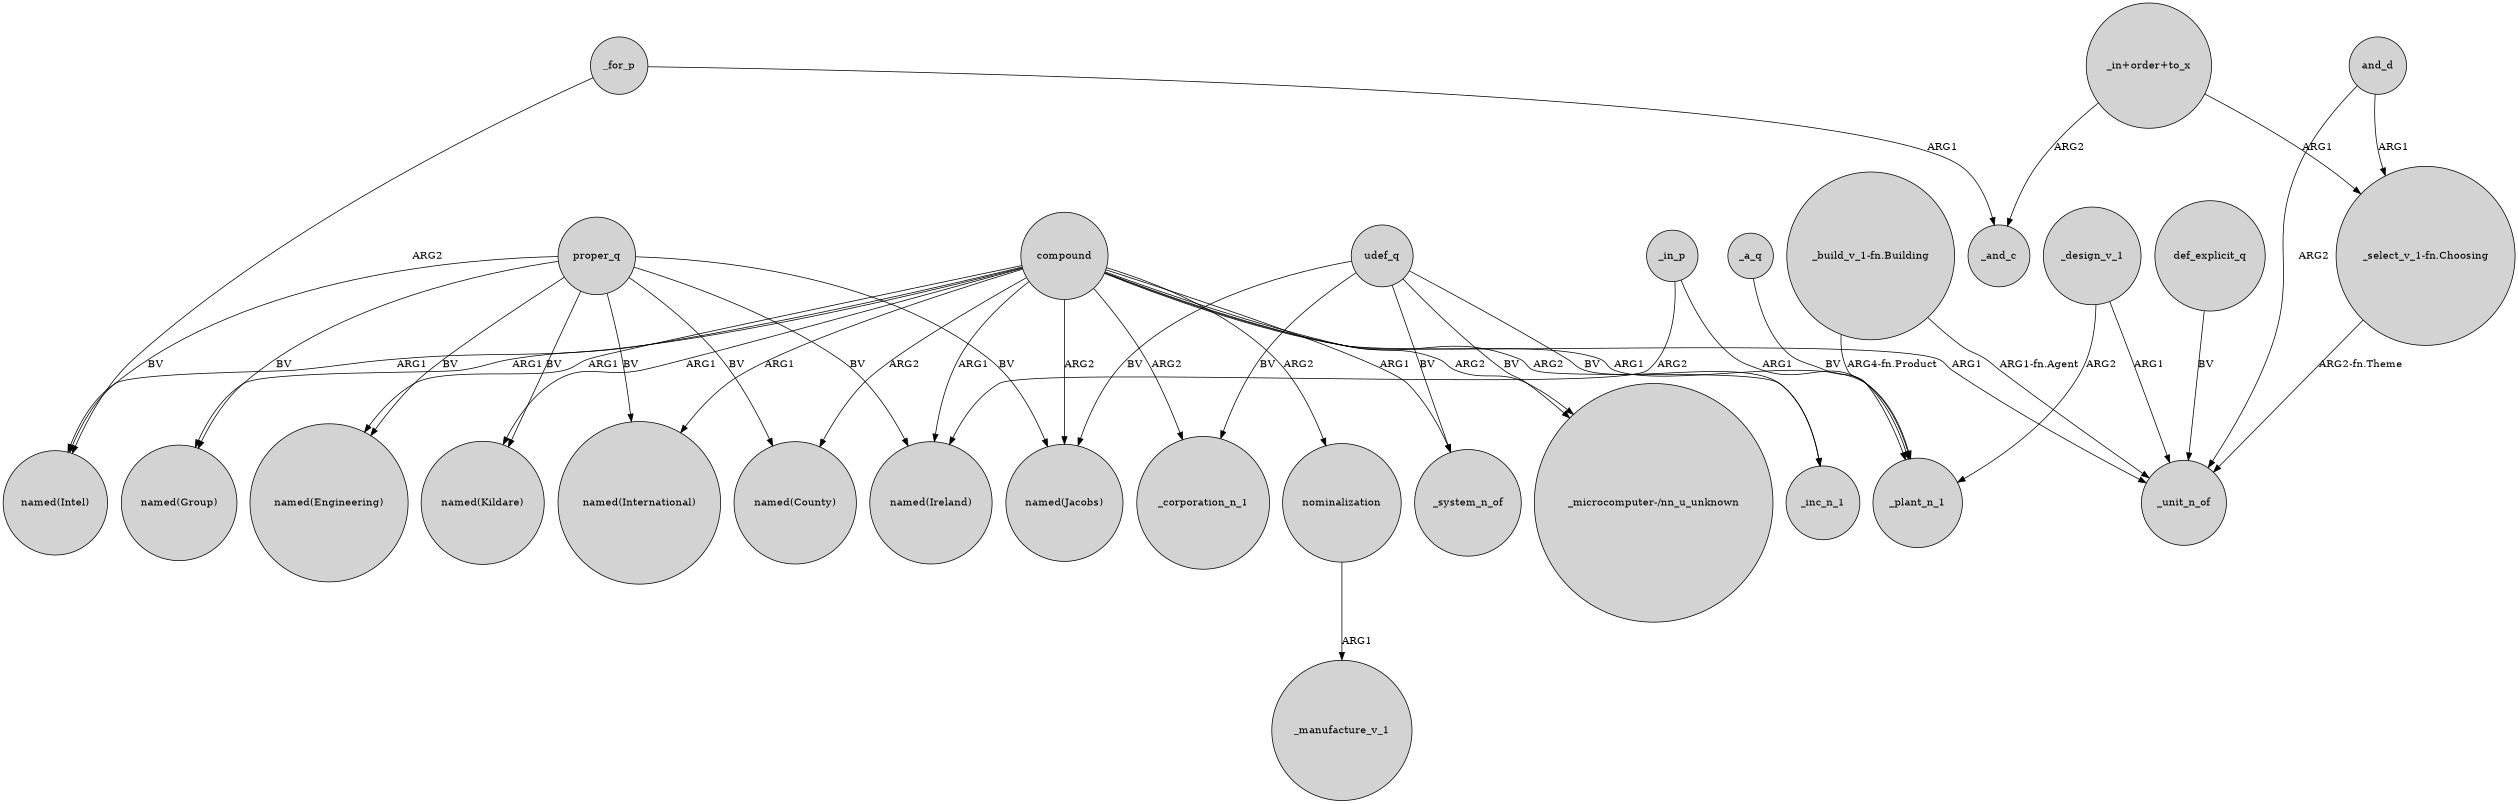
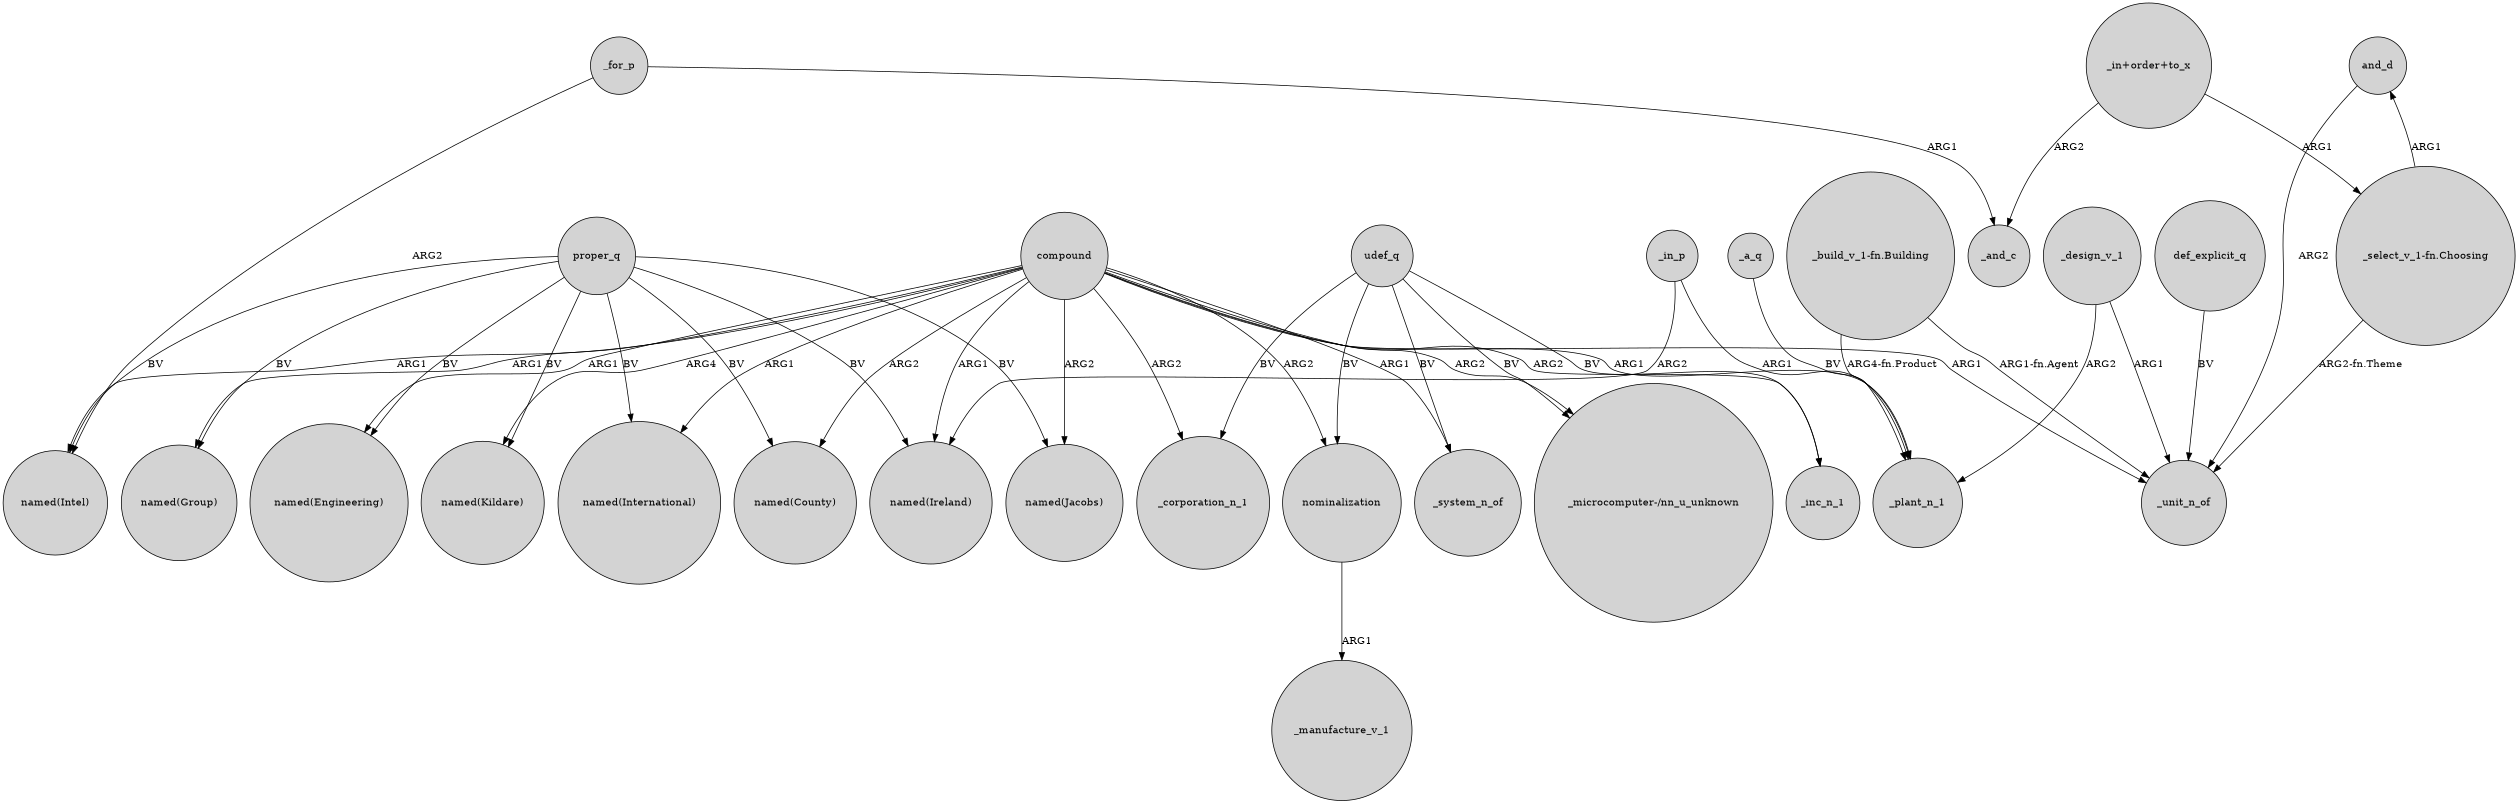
(2376, 132) -> (2406, 132)
(1190, 314) -> (1343, 358)
(702, 365) -> (702, 365)
